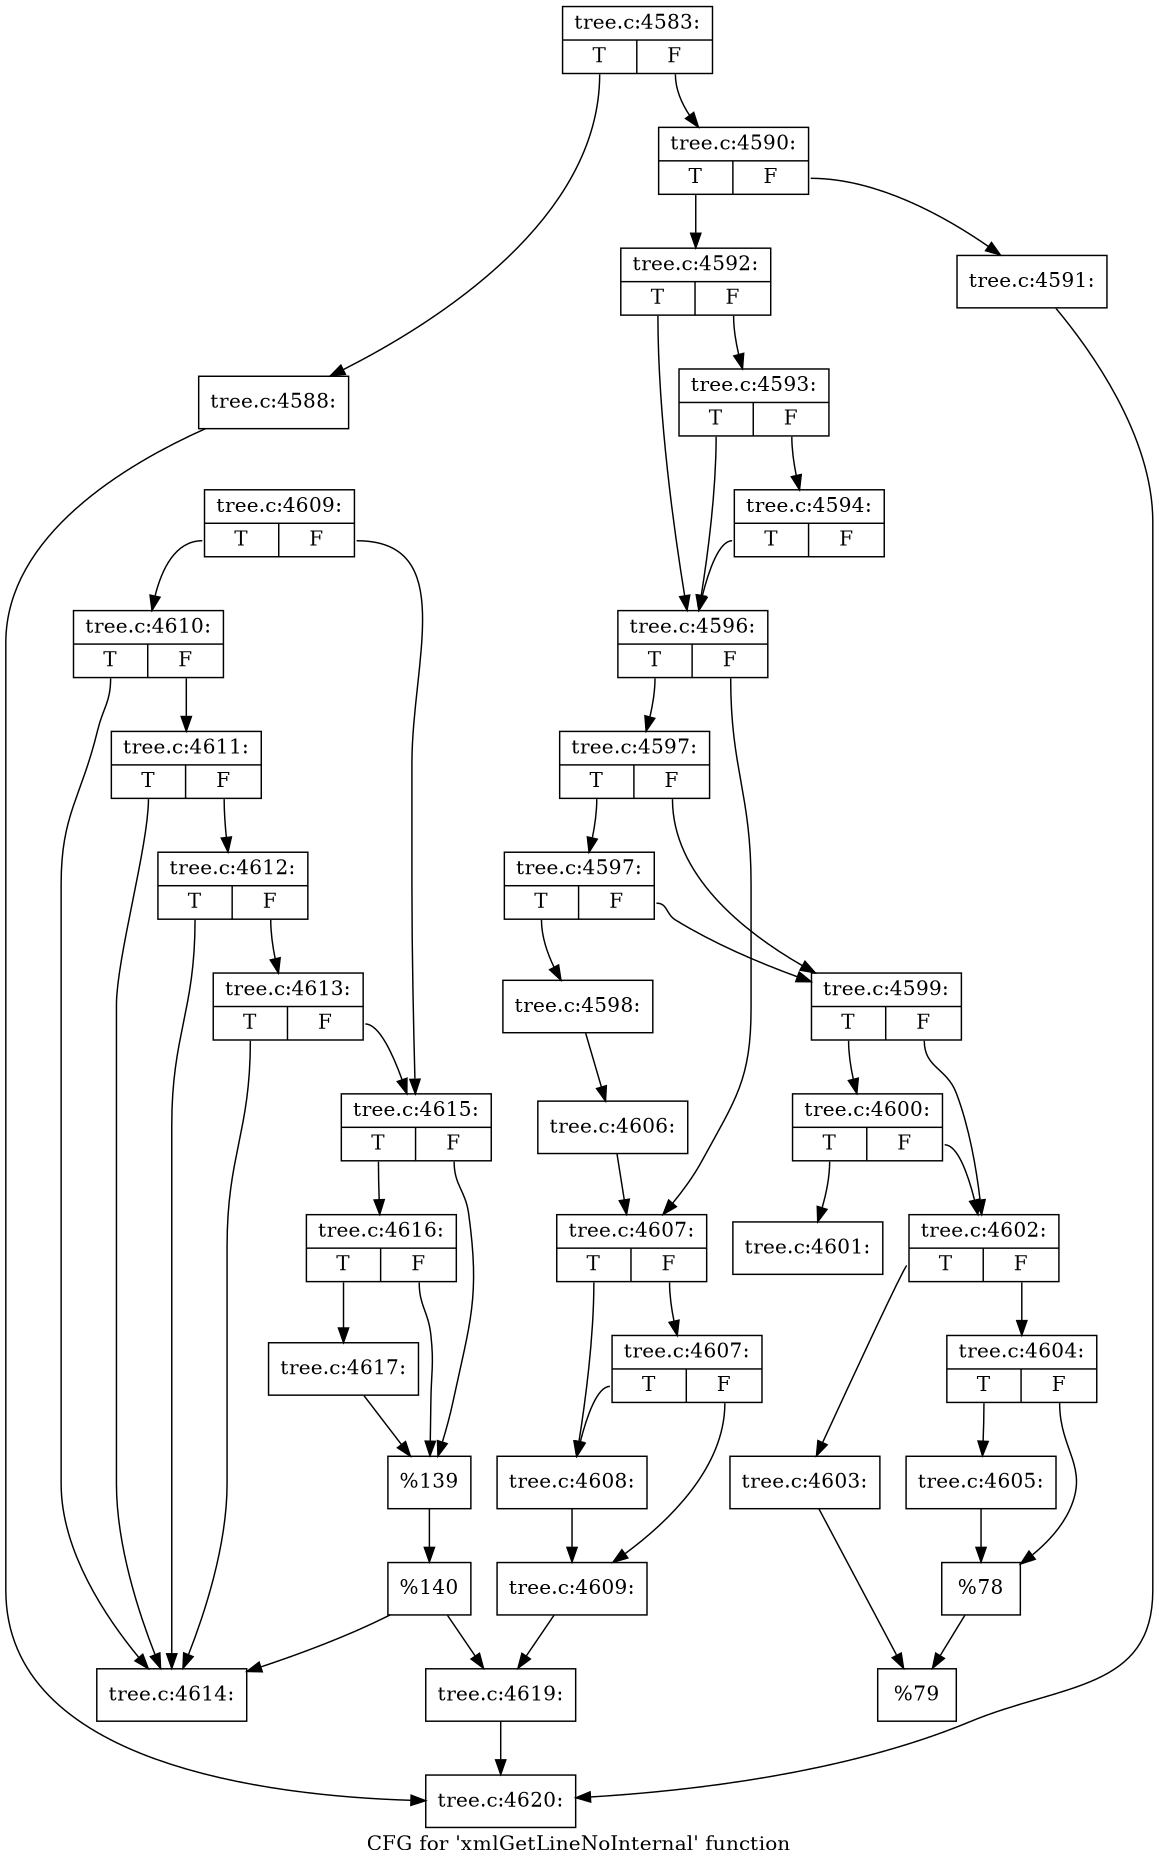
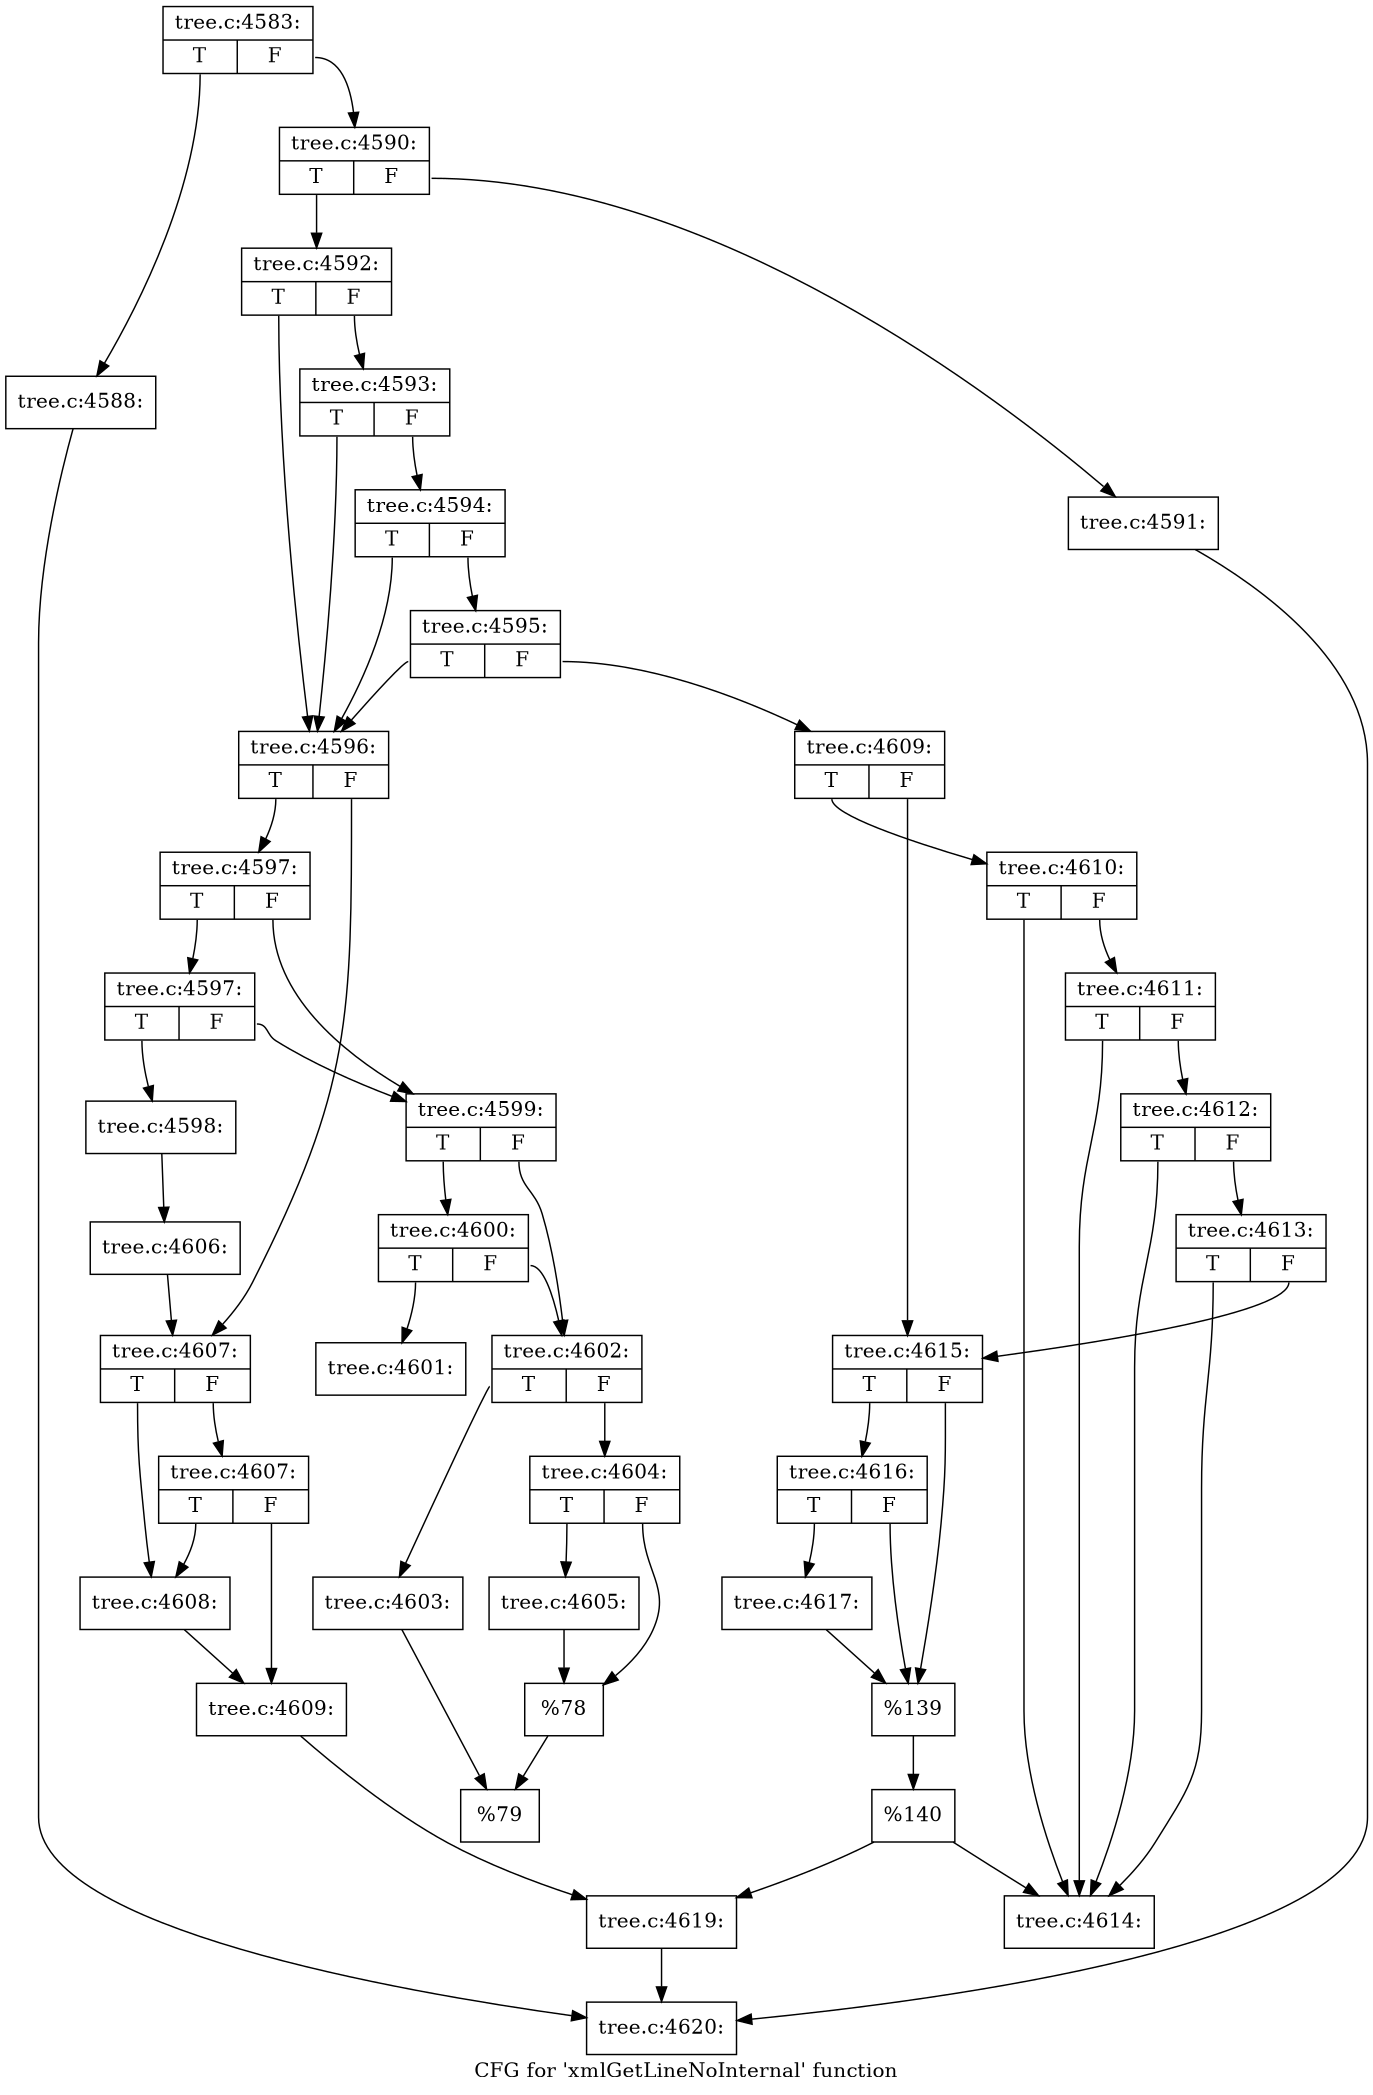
none -> (485, 644)
